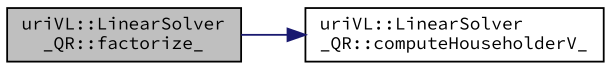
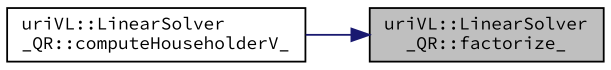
(264, 35) -> (328, 35)
